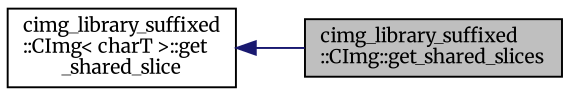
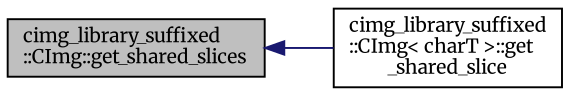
(280, 48) -> (309, 48)
